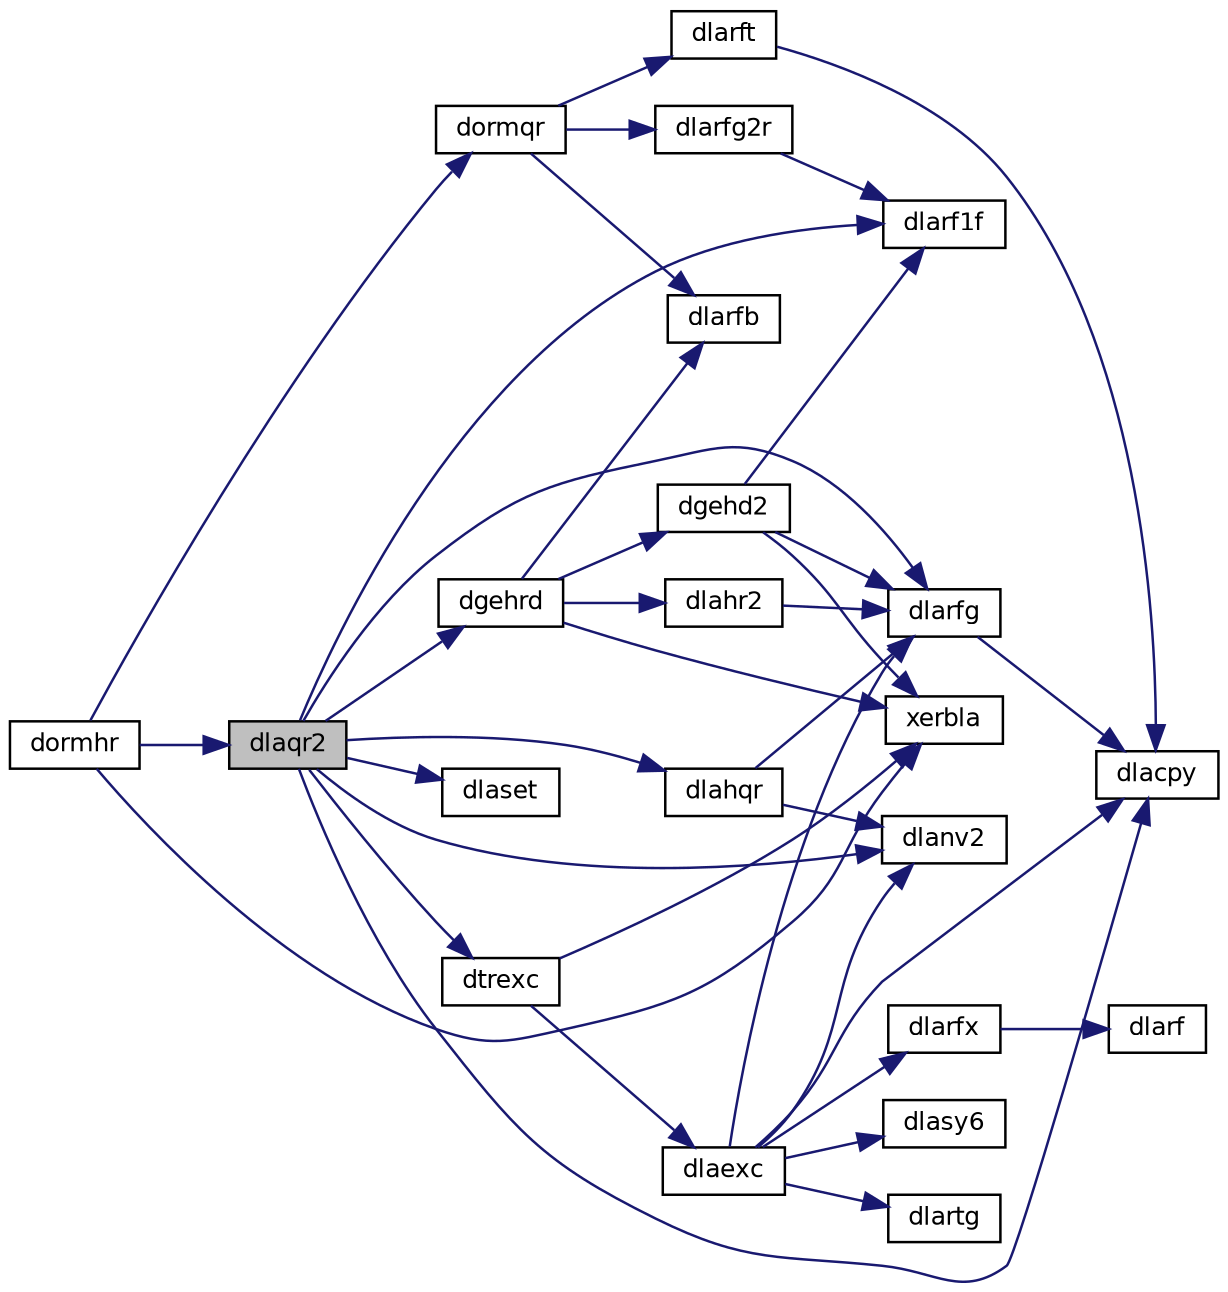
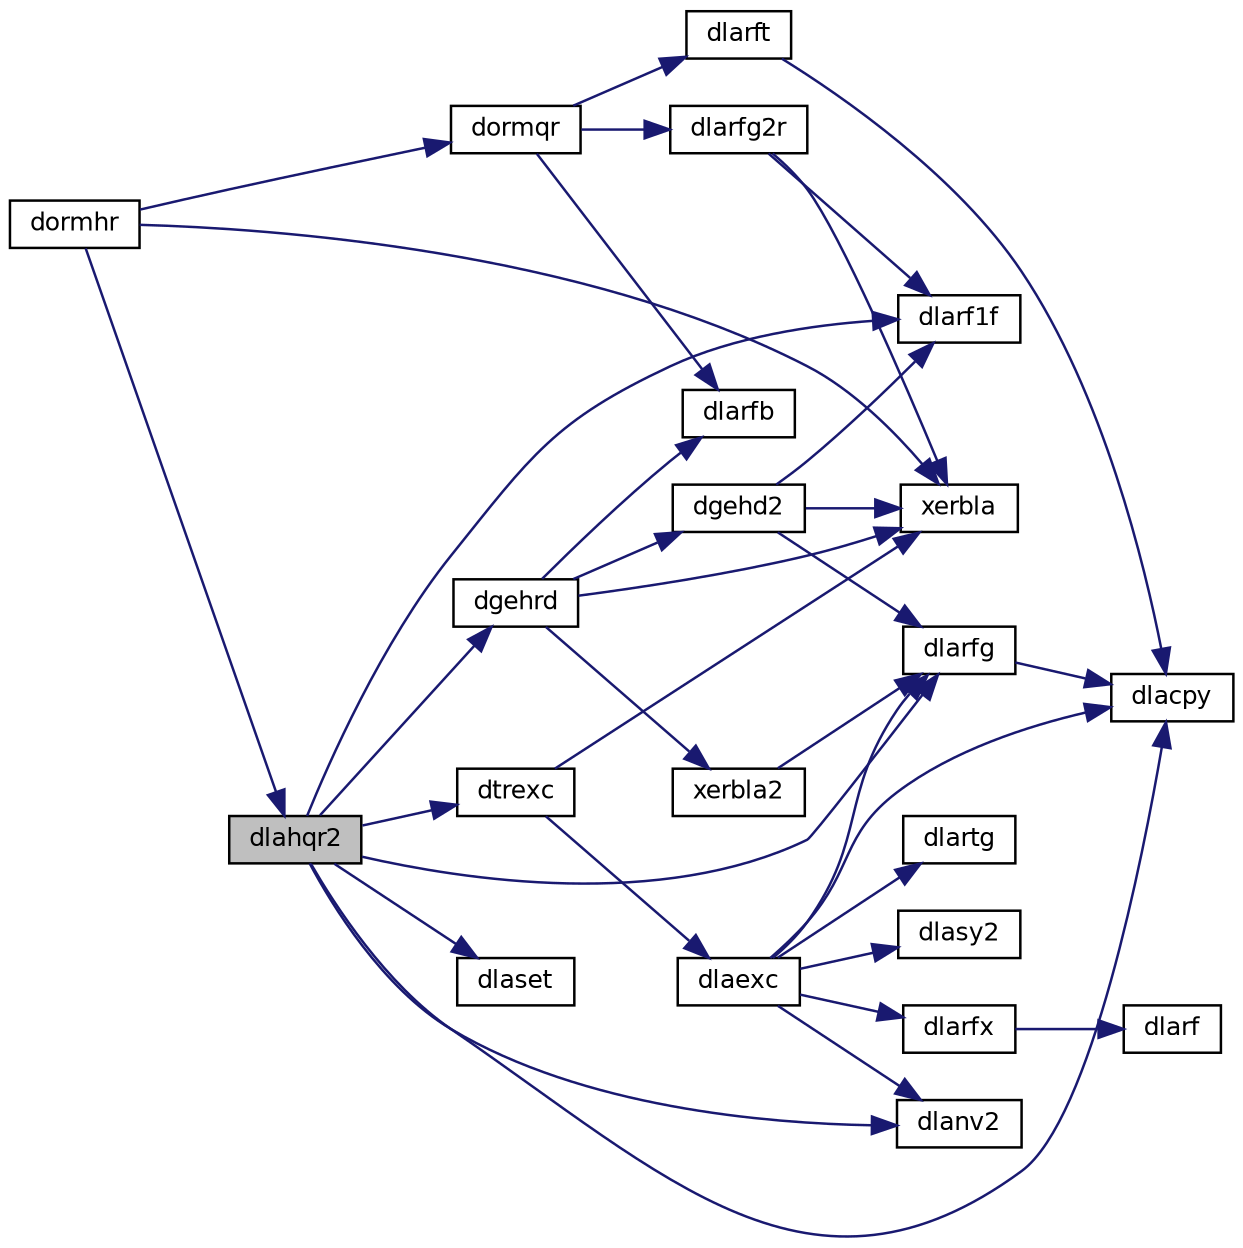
none -> (867, 300)
(724, 603) -> (739, 792)
(288, 745) -> (295, 840)
(724, 792) -> none
(944, 1124) -> (959, 934)
